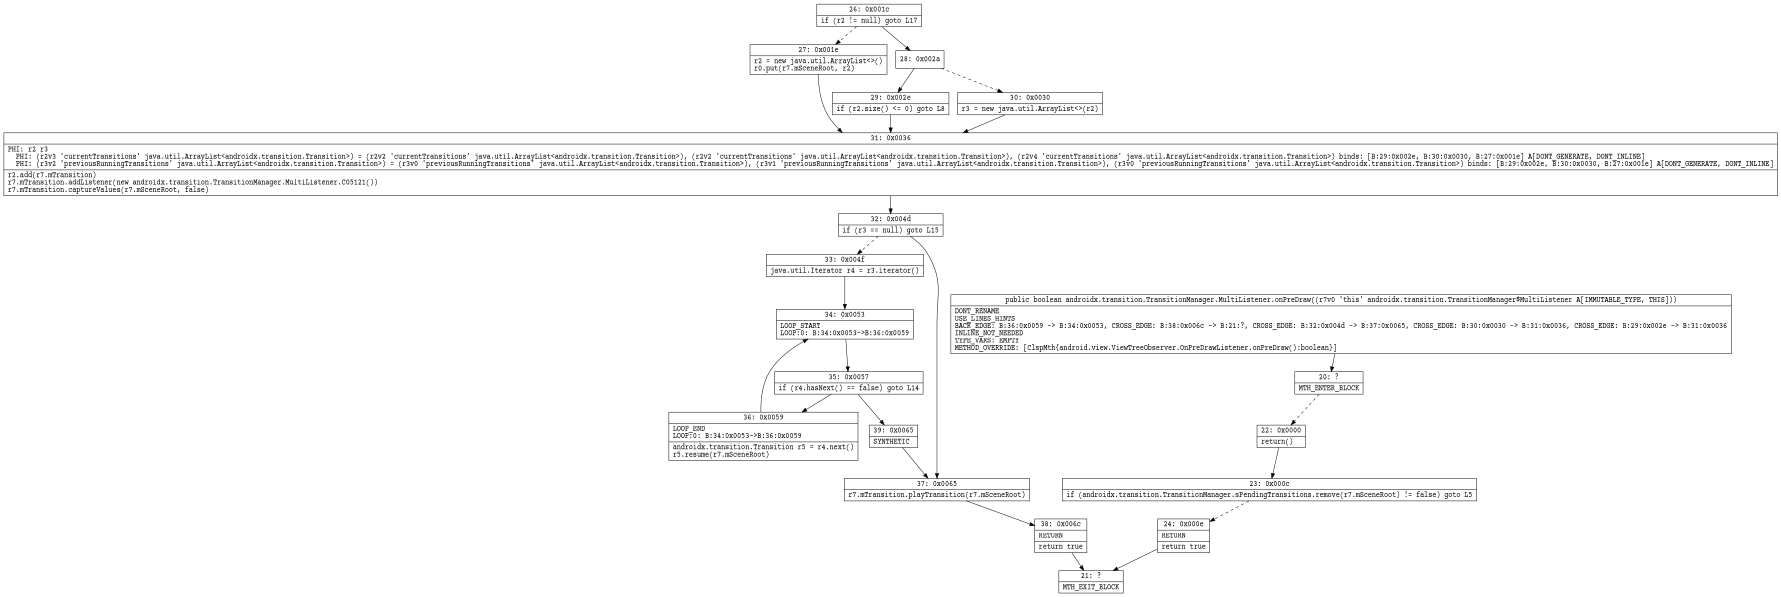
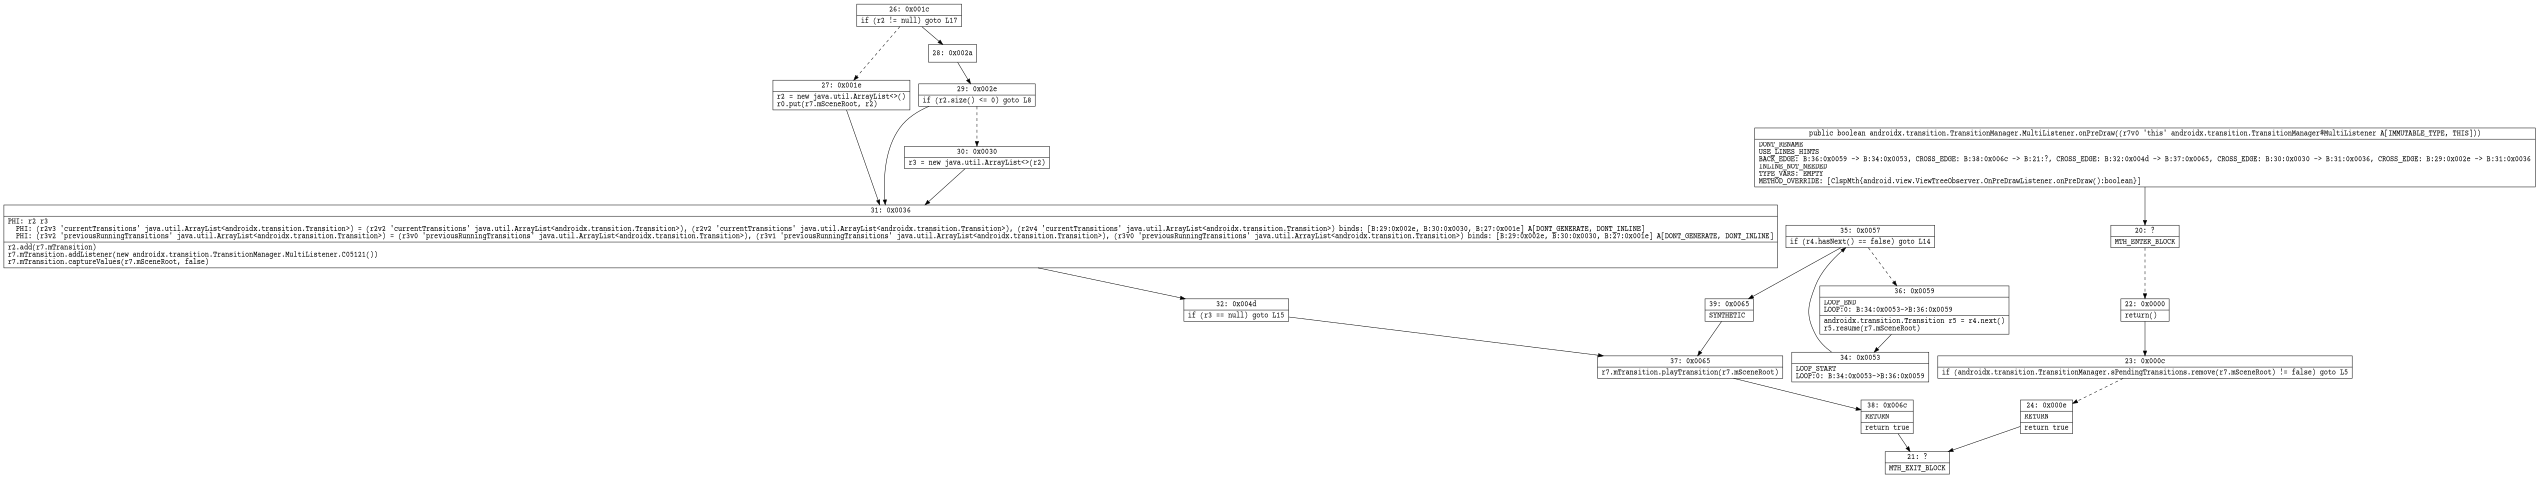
(970, 79) -> (977, 124)
(845, 265) -> none
(819, 402) -> (1881, 265)
